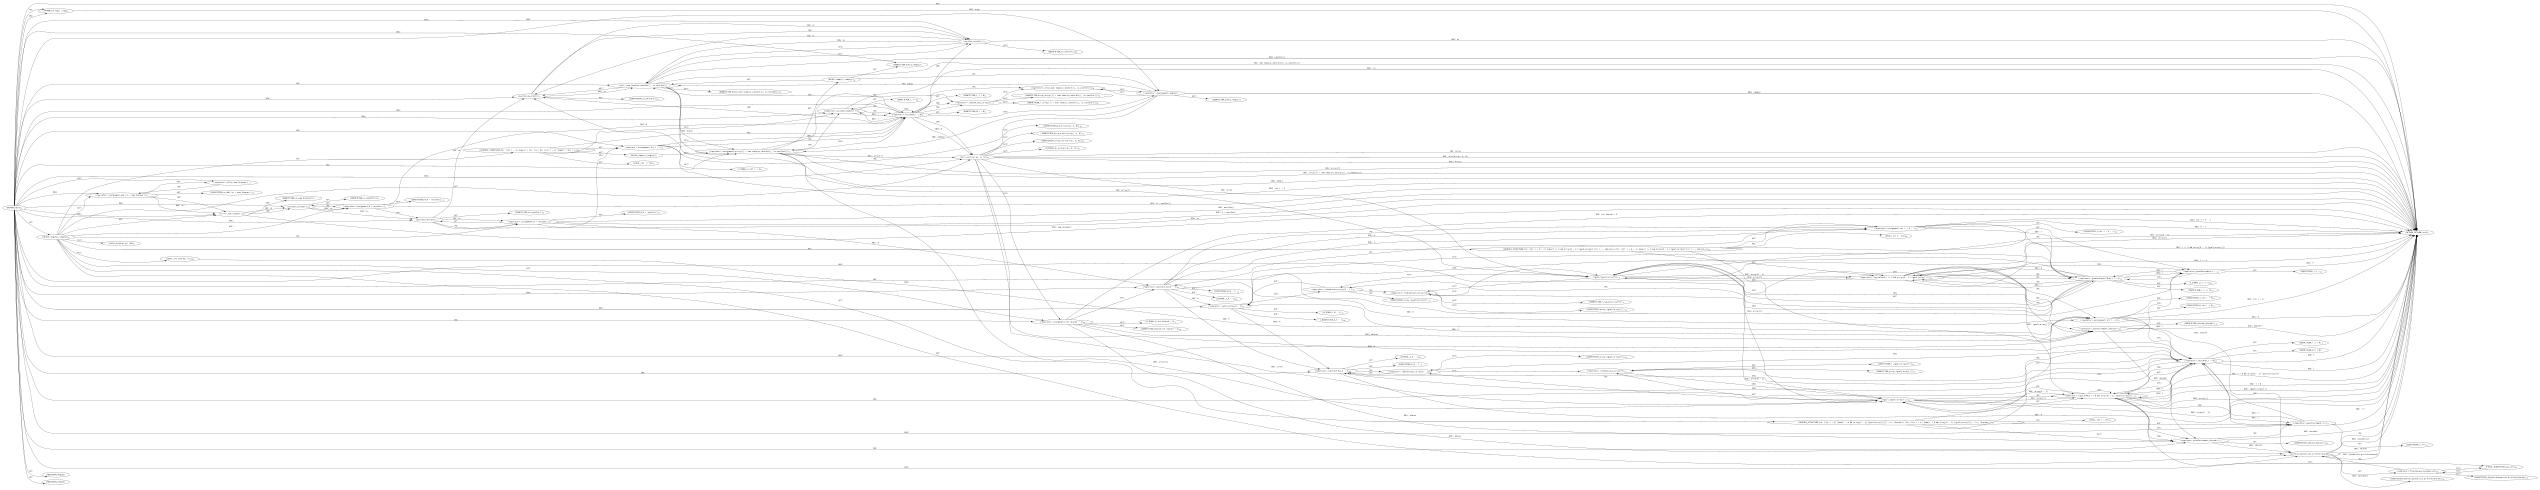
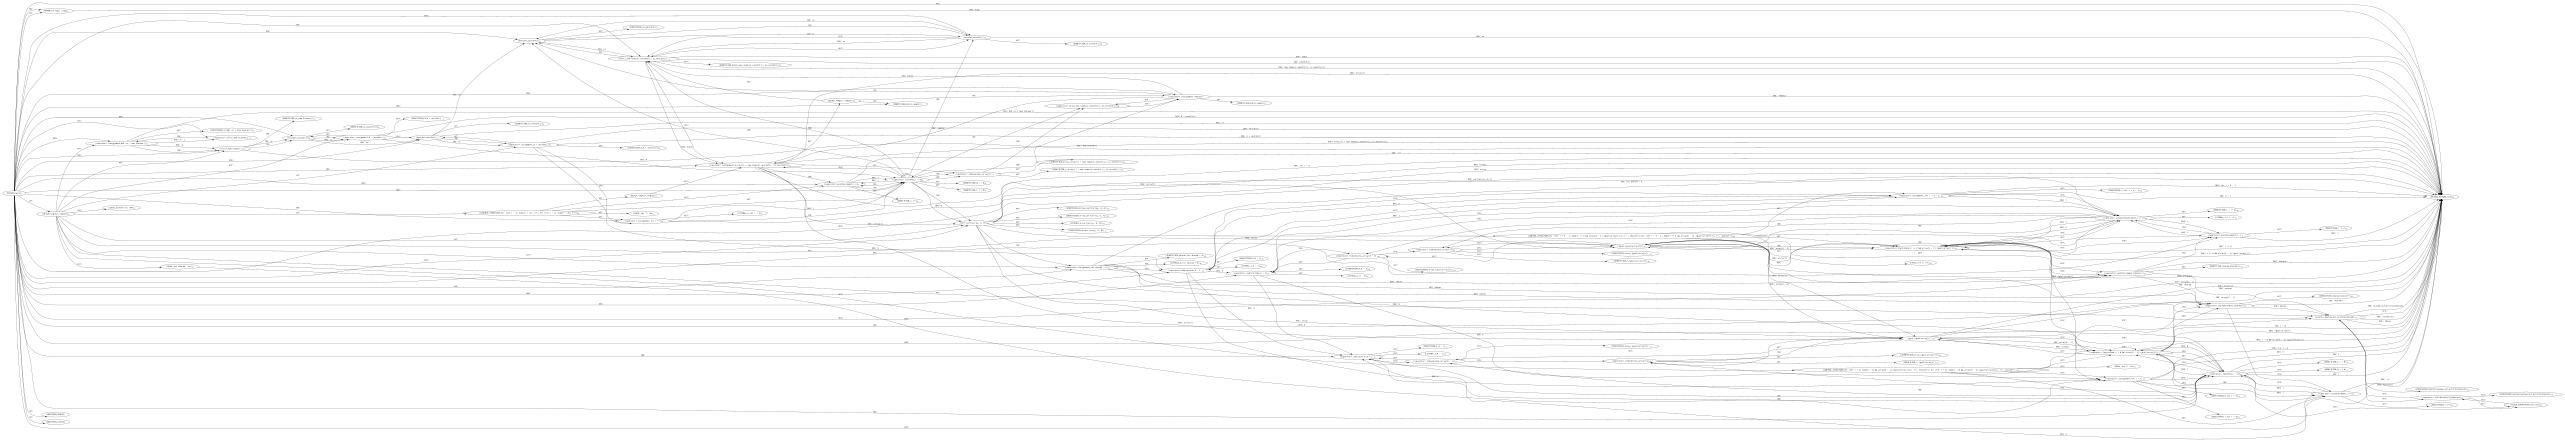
none -> (1307, 112)
(180, 182) -> (180, 140)
